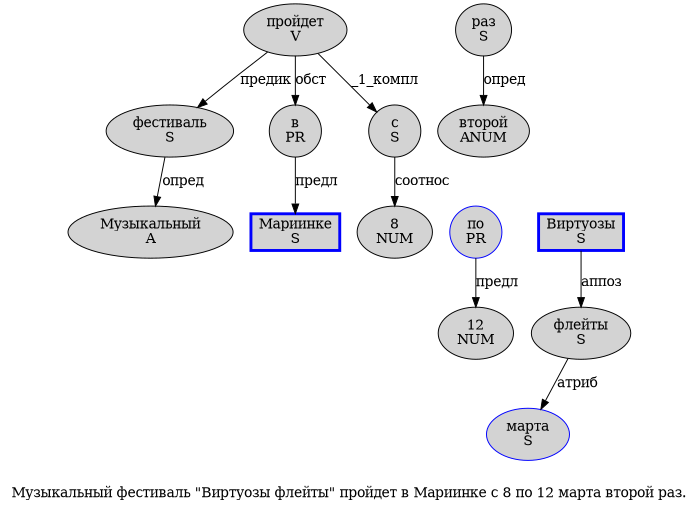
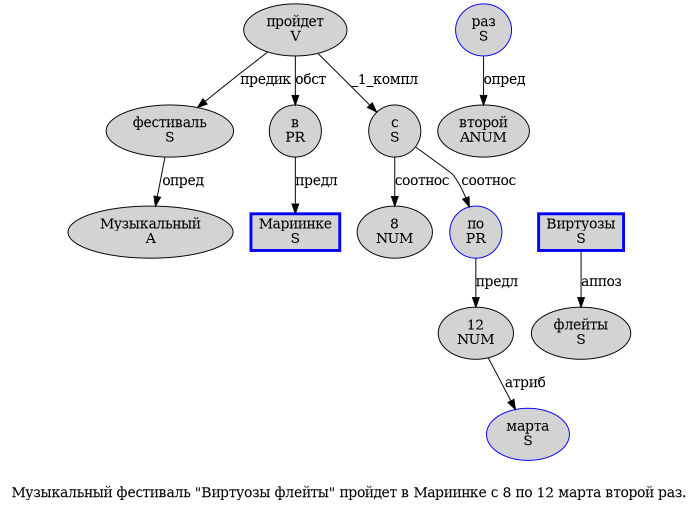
(484, 30) -> (484, 30)
none -> (445, 169)
(557, 380) -> (500, 379)
